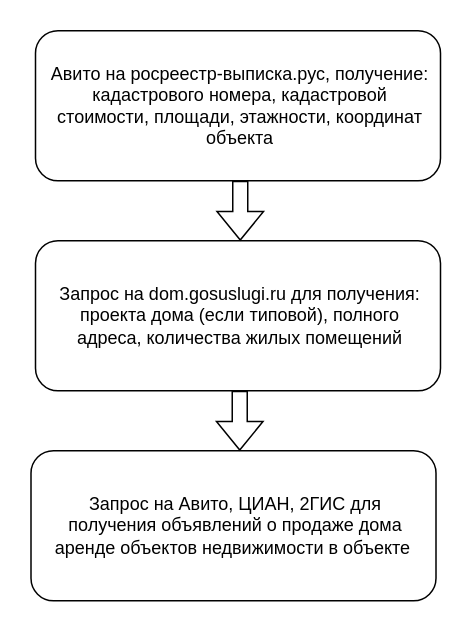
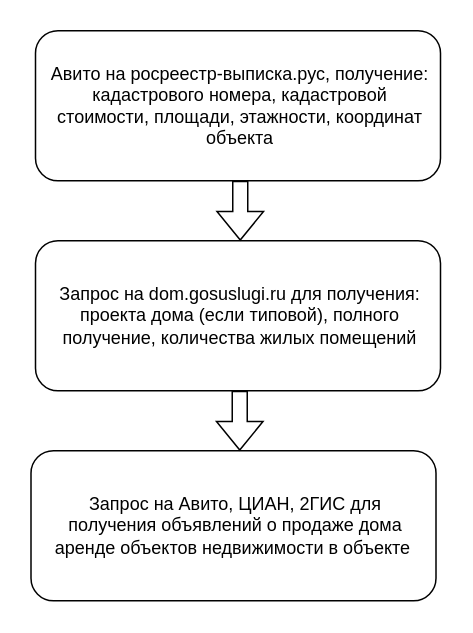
(240, 316) -> (240, 316)
